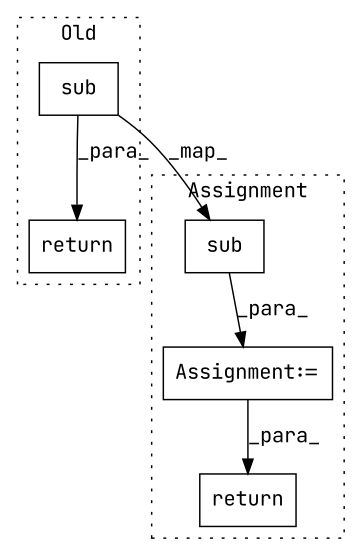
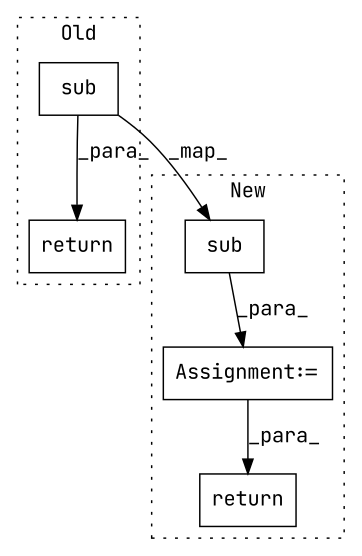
(248, 192) -> (248, 192)
